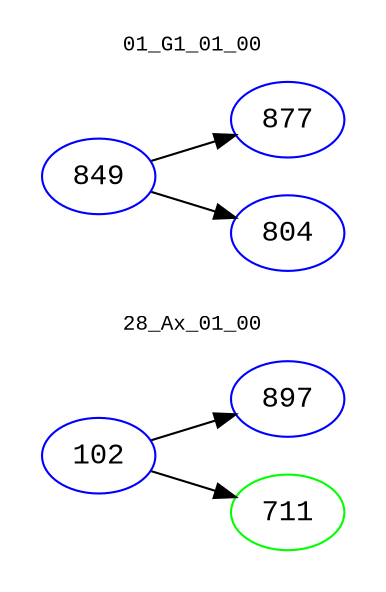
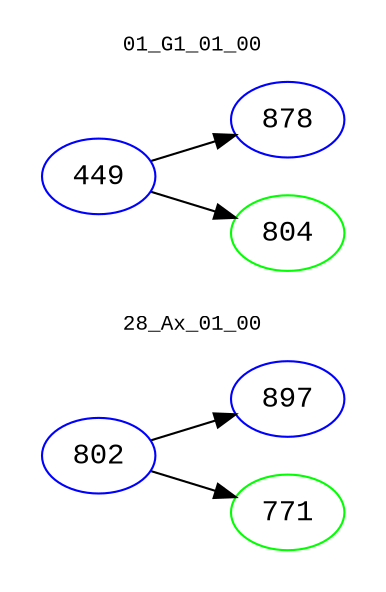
(288, 120) -> (288, 120)
(99, 176) -> (99, 176)
(288, 233) -> (288, 233)
(99, 456) -> (99, 456)
(288, 512) -> (288, 512)
